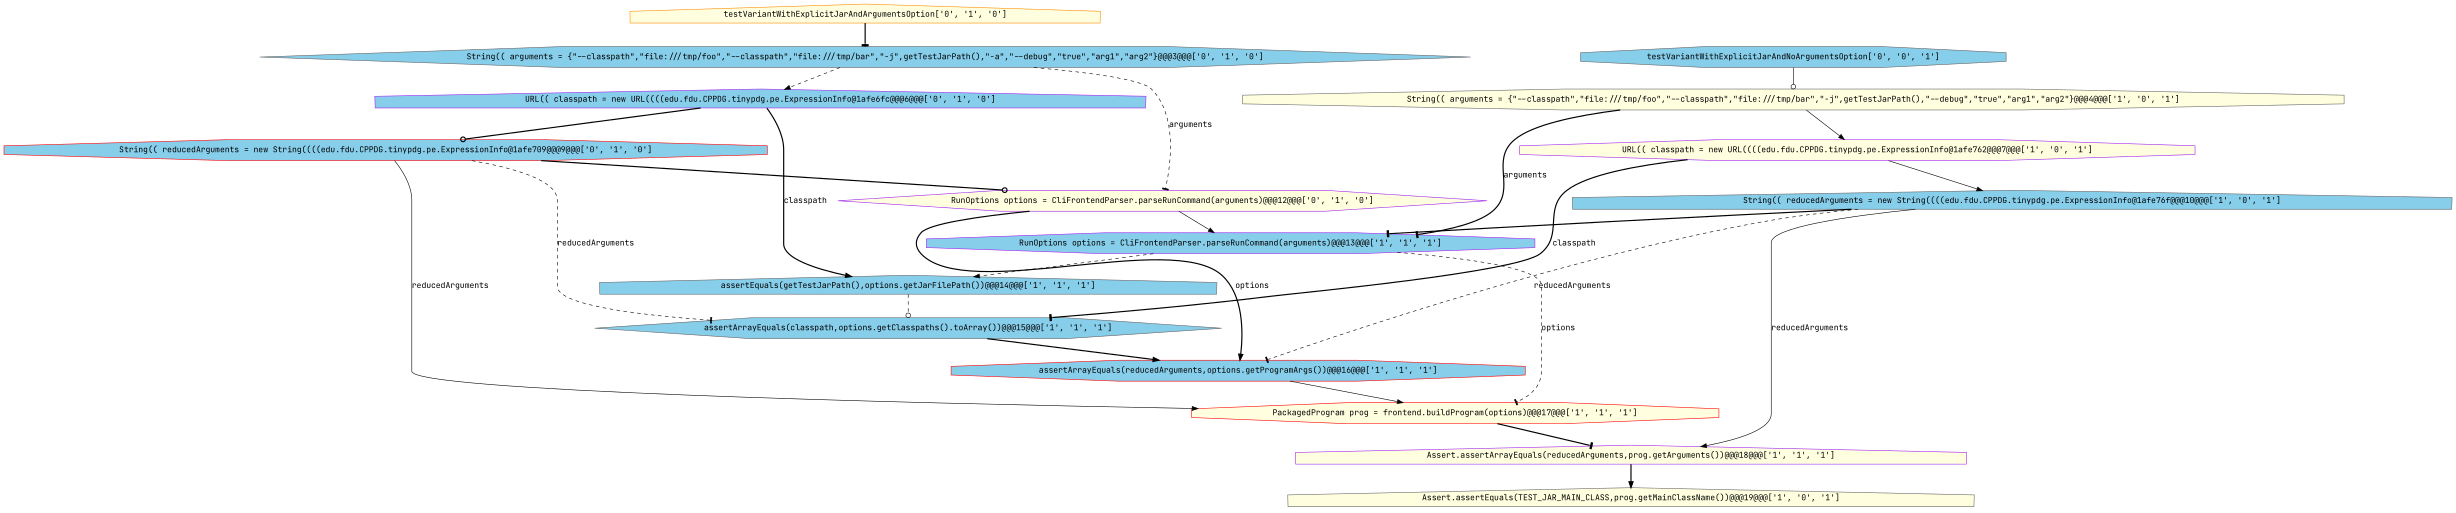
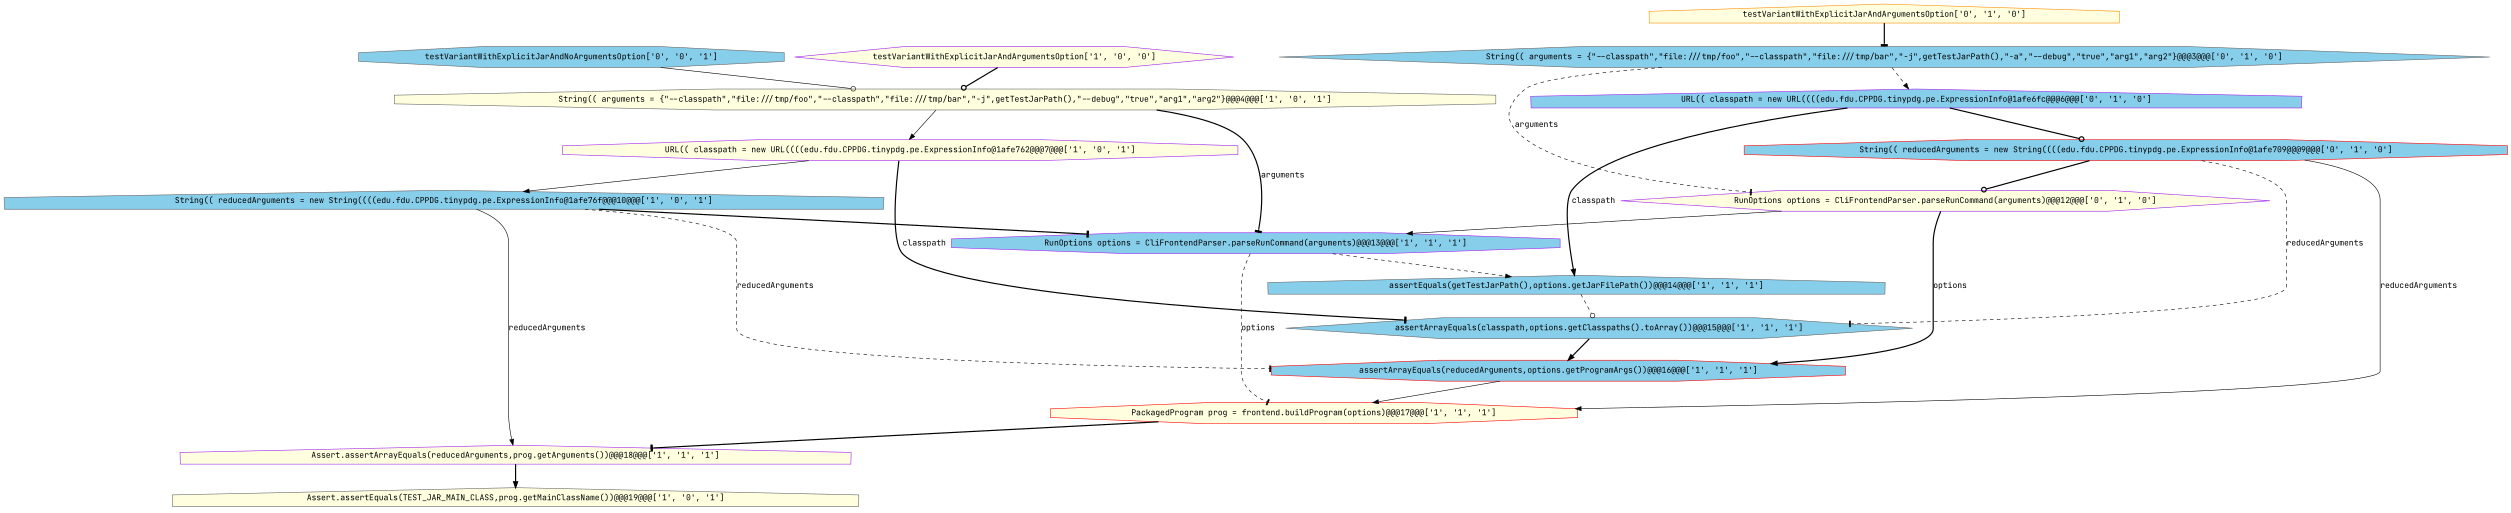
none -> (1014, 57)
